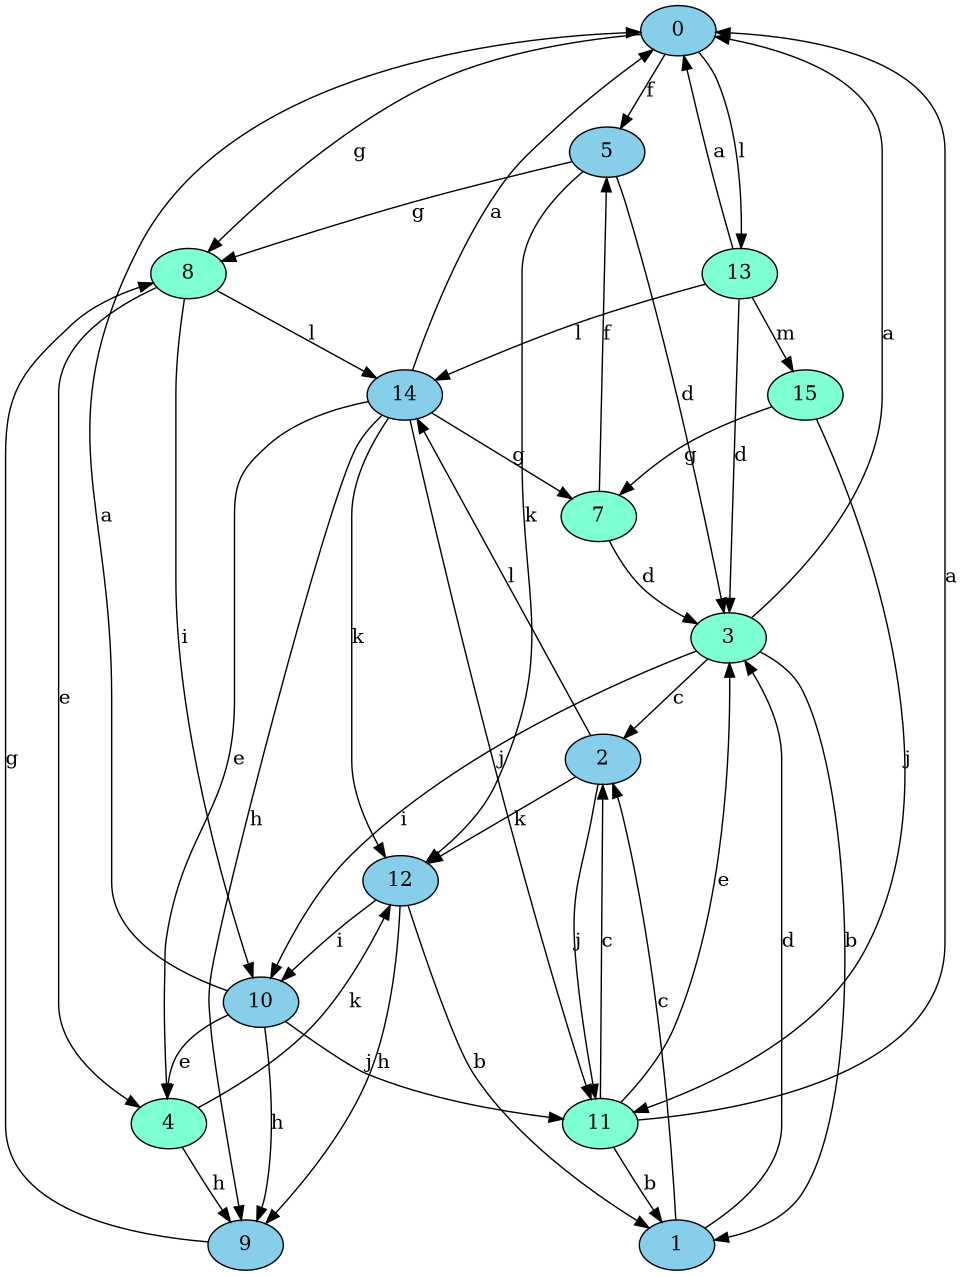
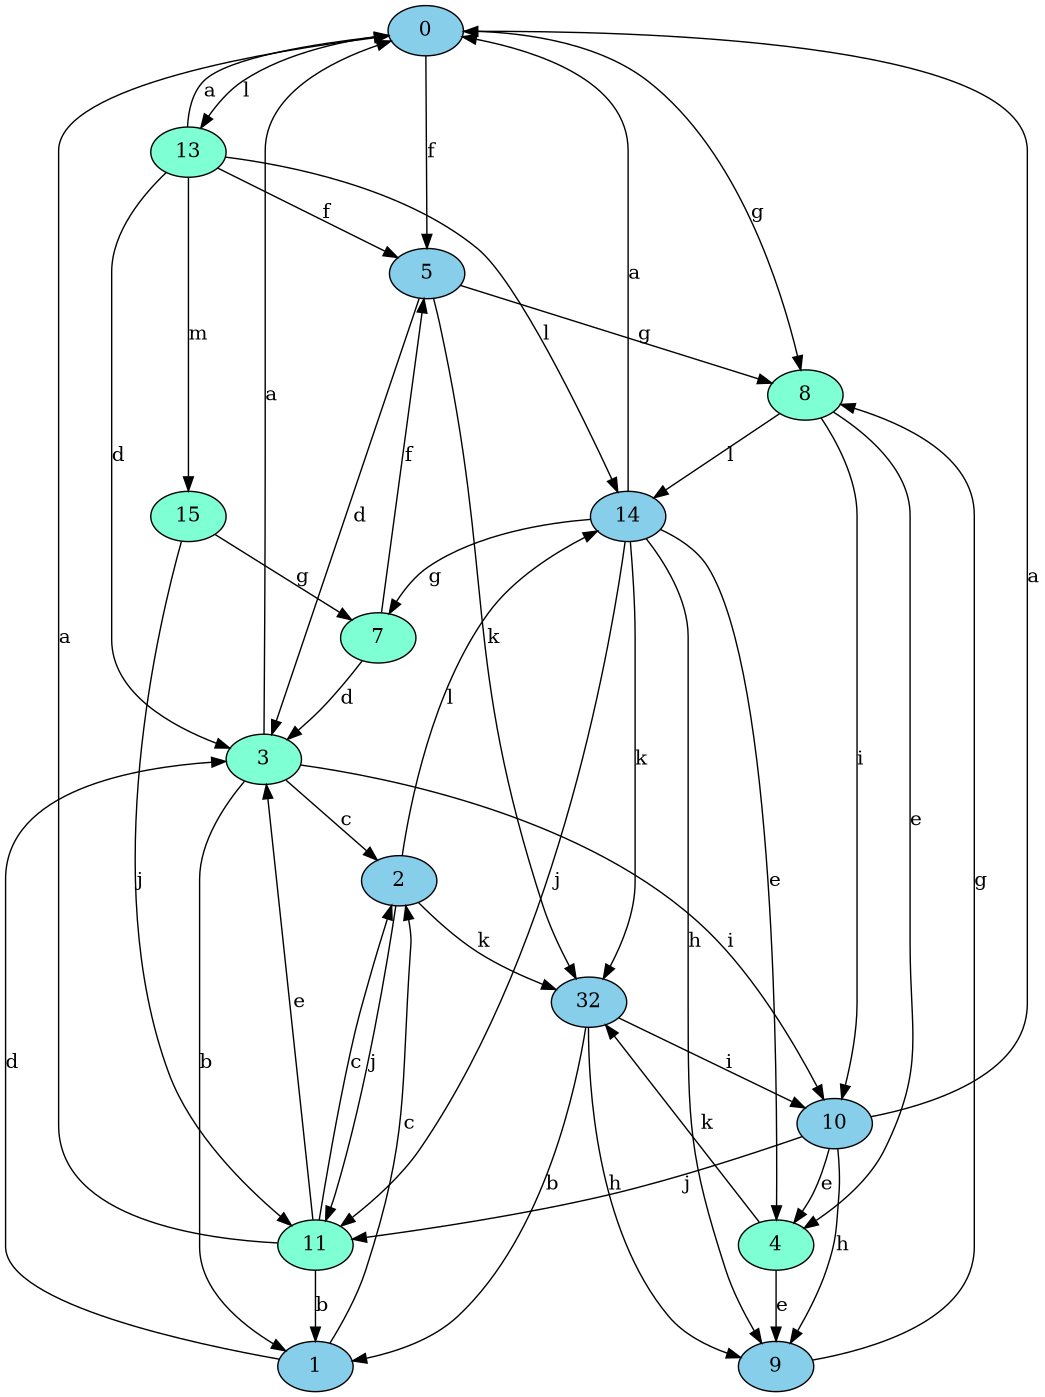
none -> (301, 210)
(401, 881) -> (589, 1002)
(219, 1184) -> (782, 1306)
